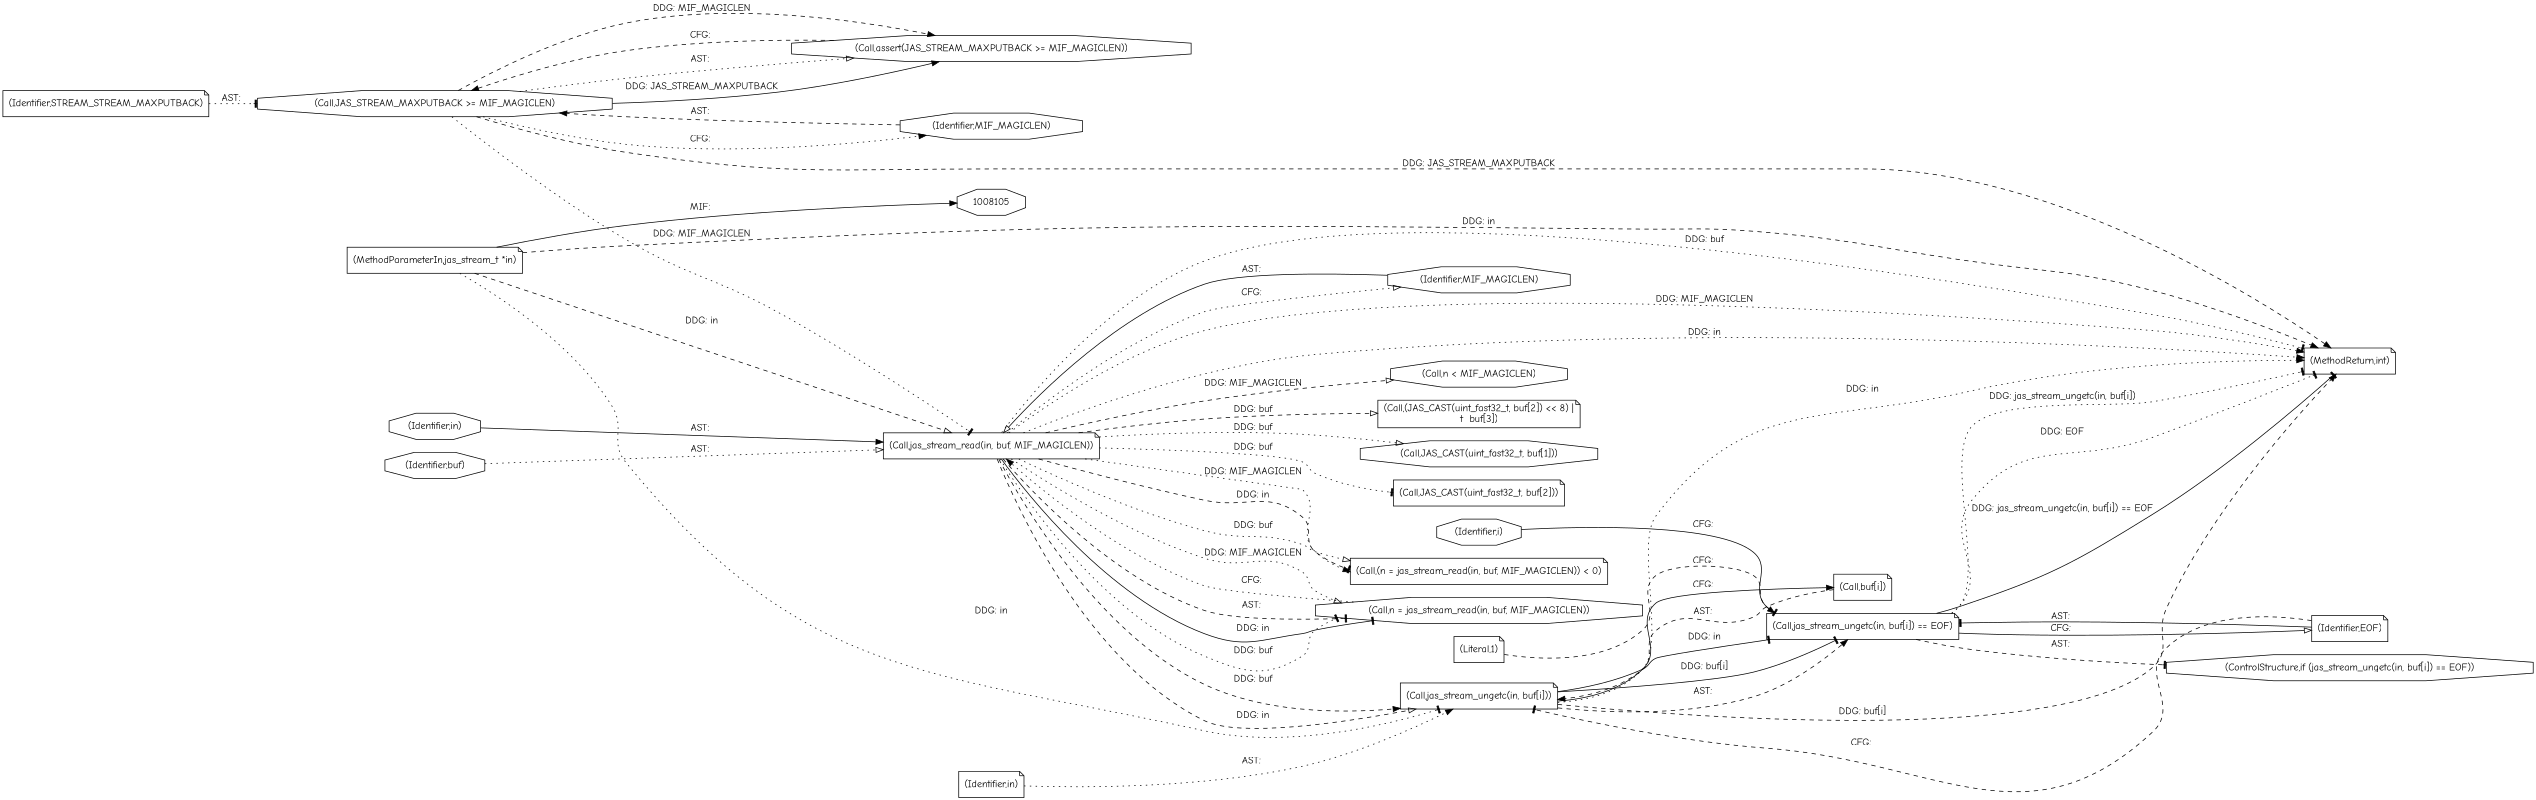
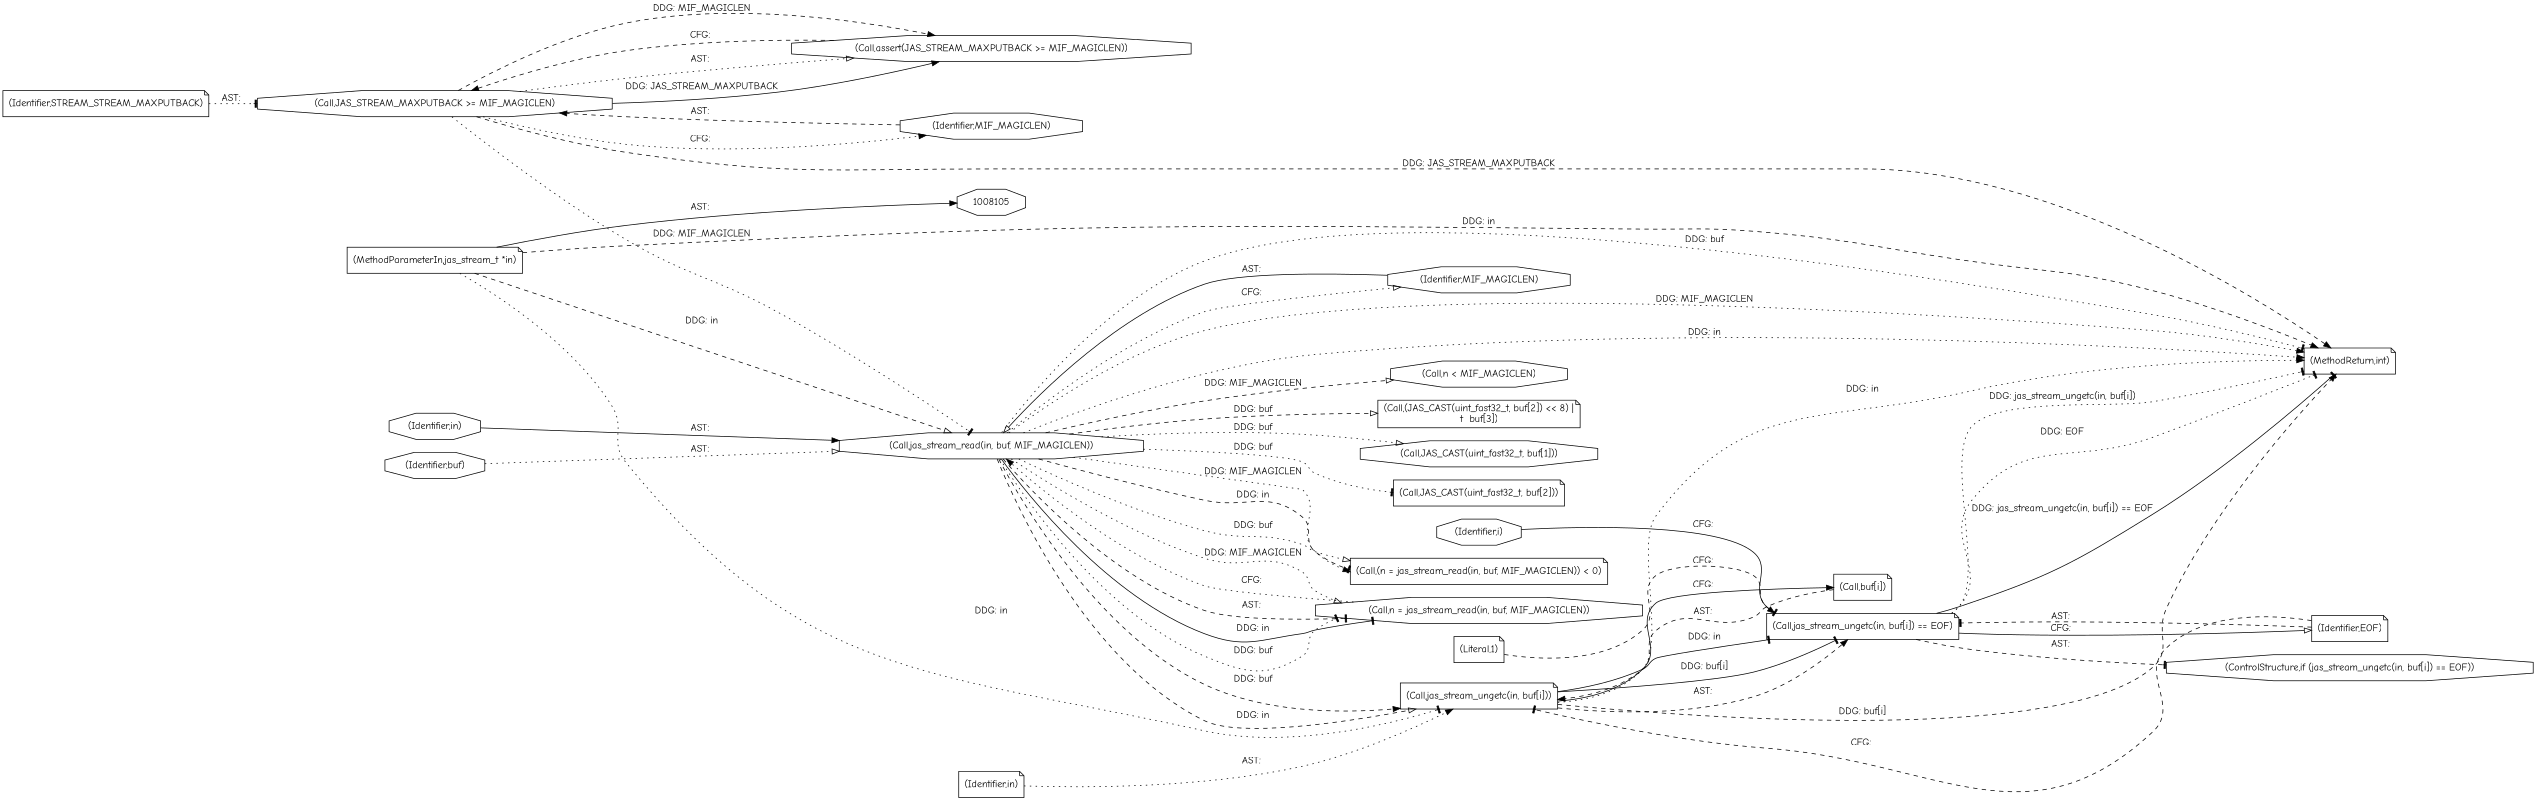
(702, 207) -> (702, 207)
(991, 446) -> (991, 446)
(2137, 623) -> (2137, 623)
